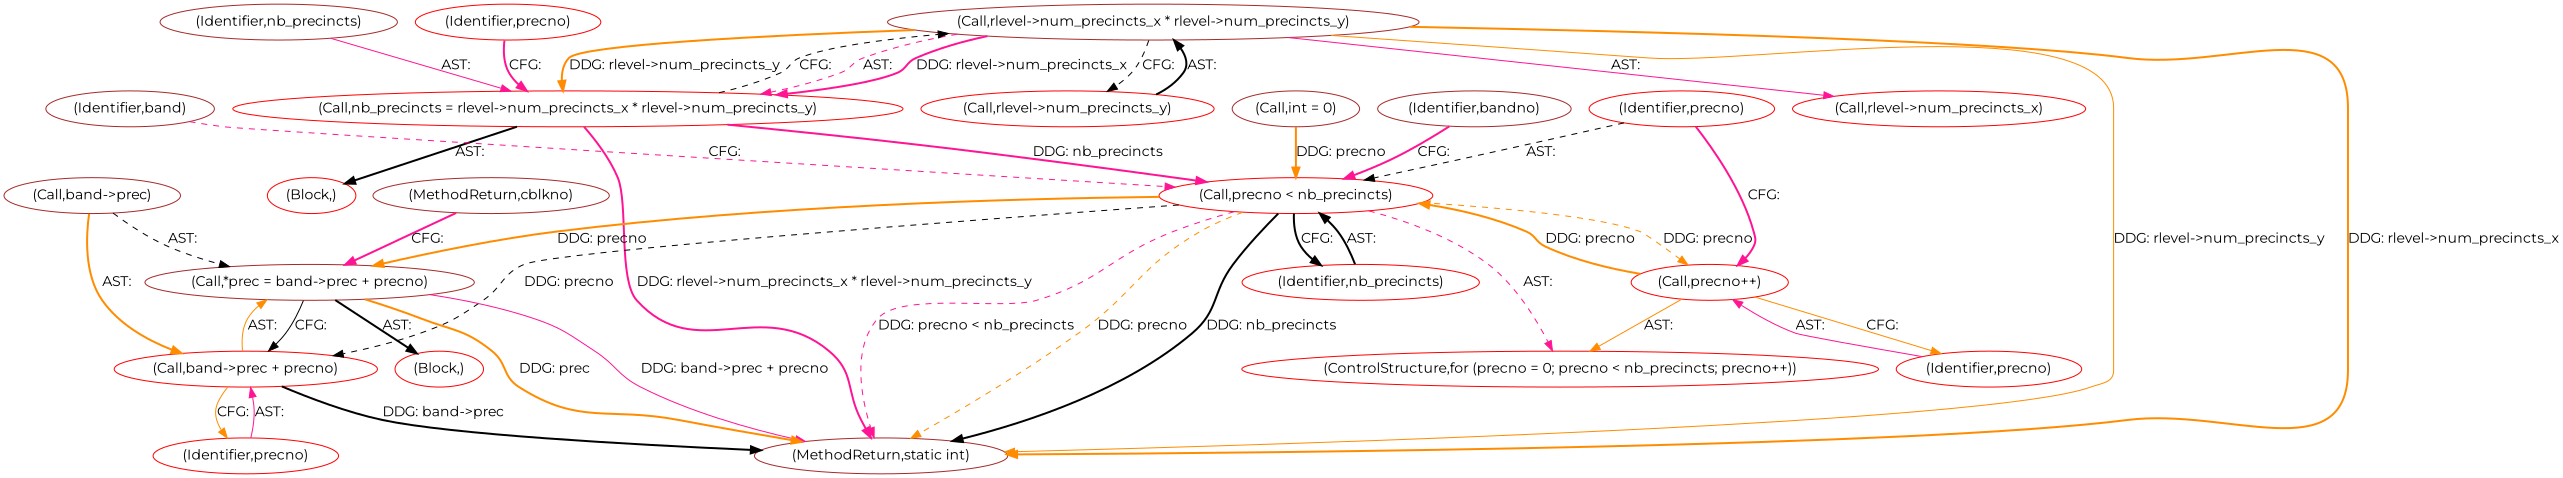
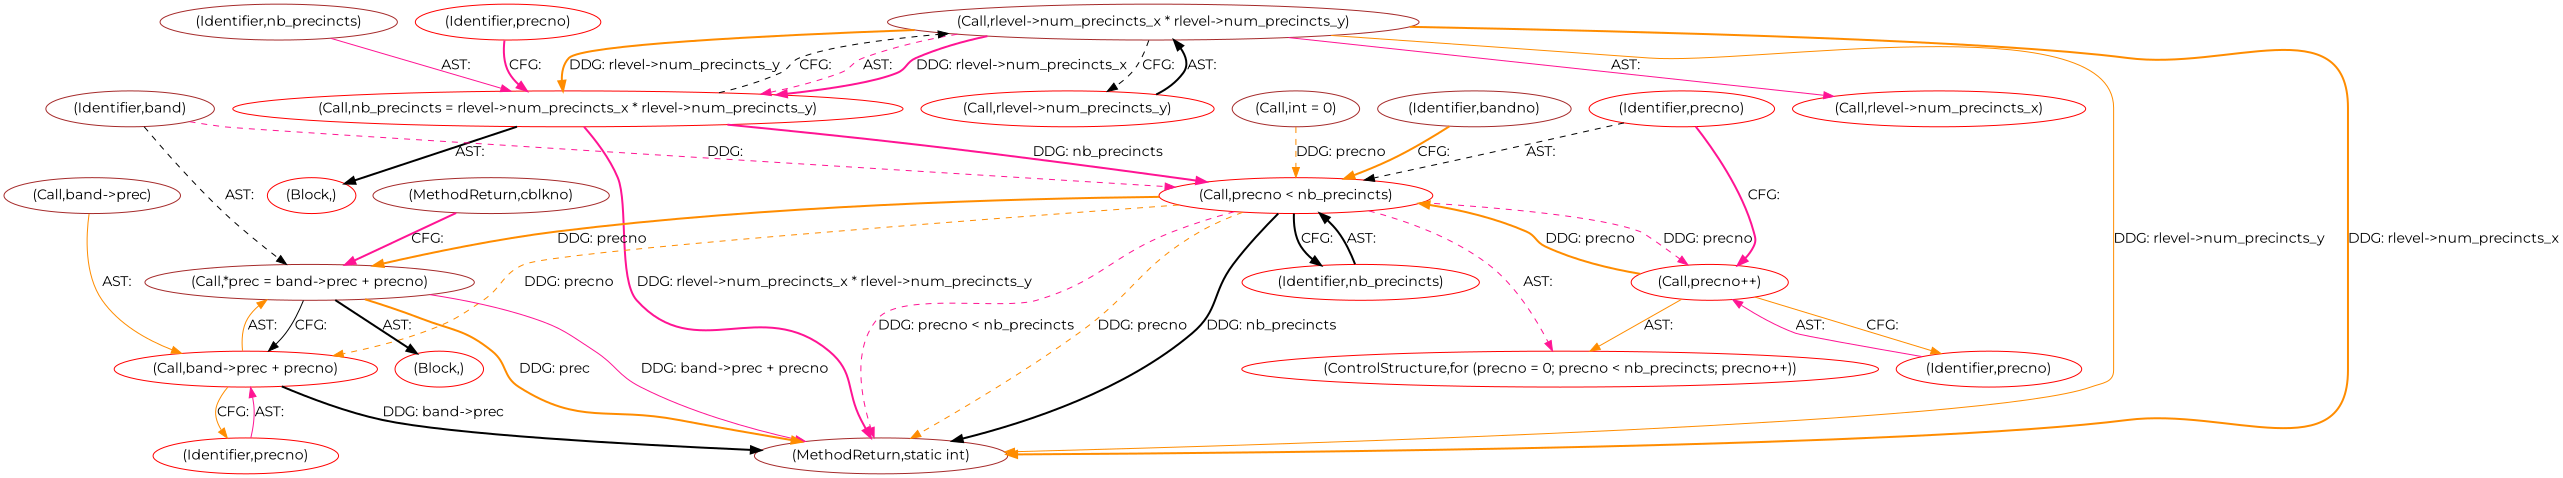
(1296, 147) -> (1296, 147)
(727, 152) -> (727, 152)
(1403, 153) -> (1403, 153)
(1556, 215) -> (1556, 215)
(748, 239) -> (748, 239)
(164, 244) -> (207, 196)
(102, 299) -> (102, 299)
